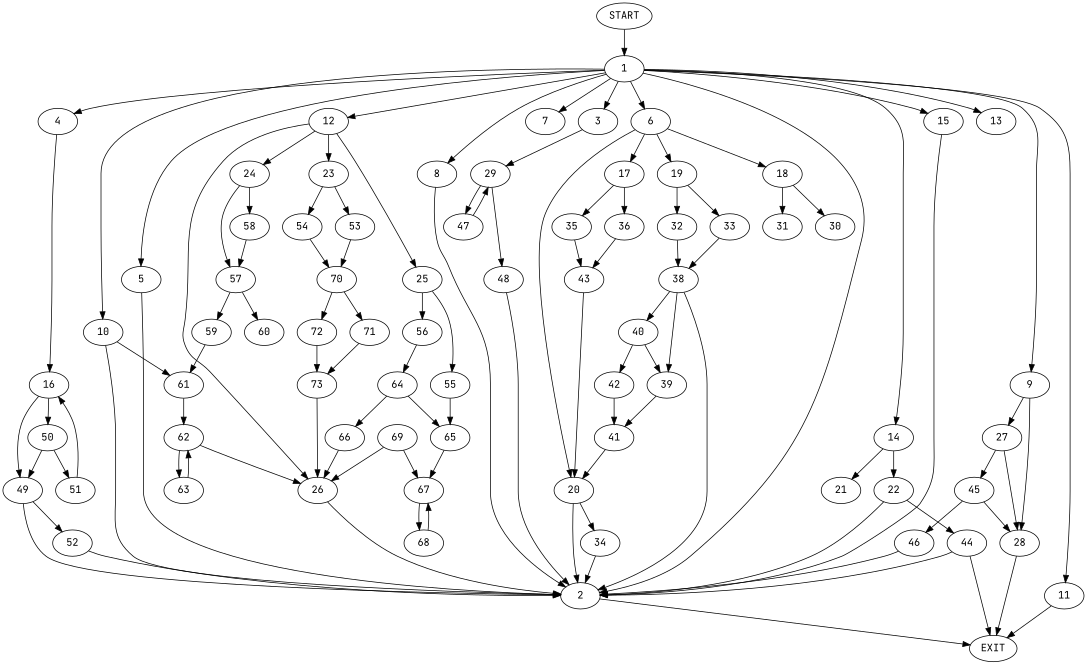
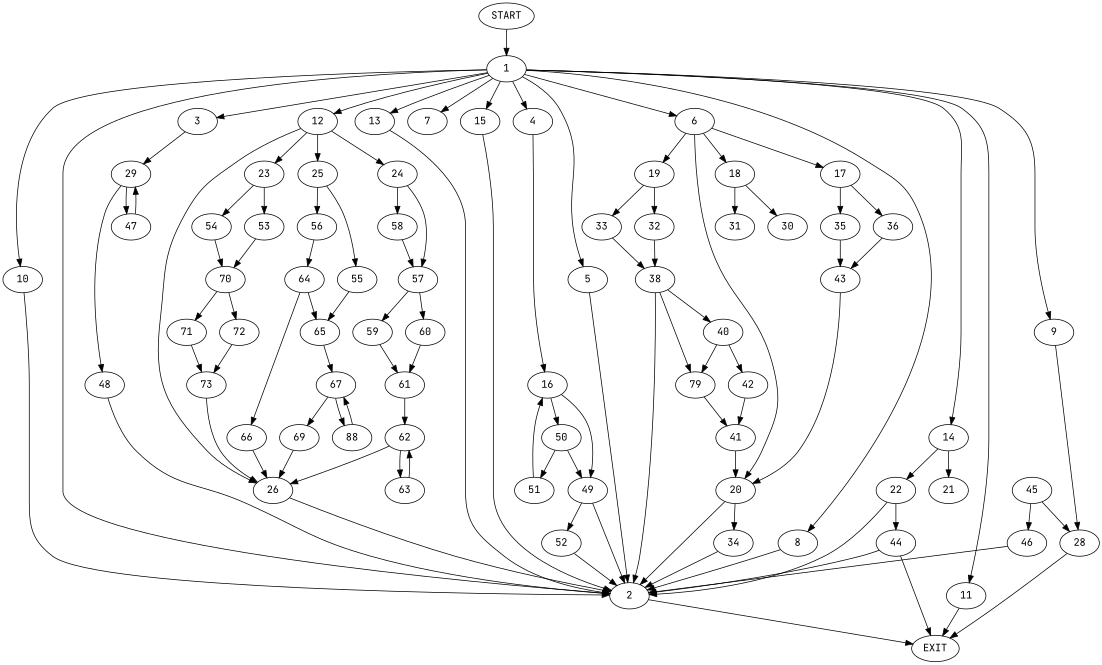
(138, 355) -> (416, 355)
(667, 385) -> (695, 385)
none -> (466, 388)
(1002, 438) -> none
(409, 461) -> (320, 408)
(424, 543) -> (352, 438)
